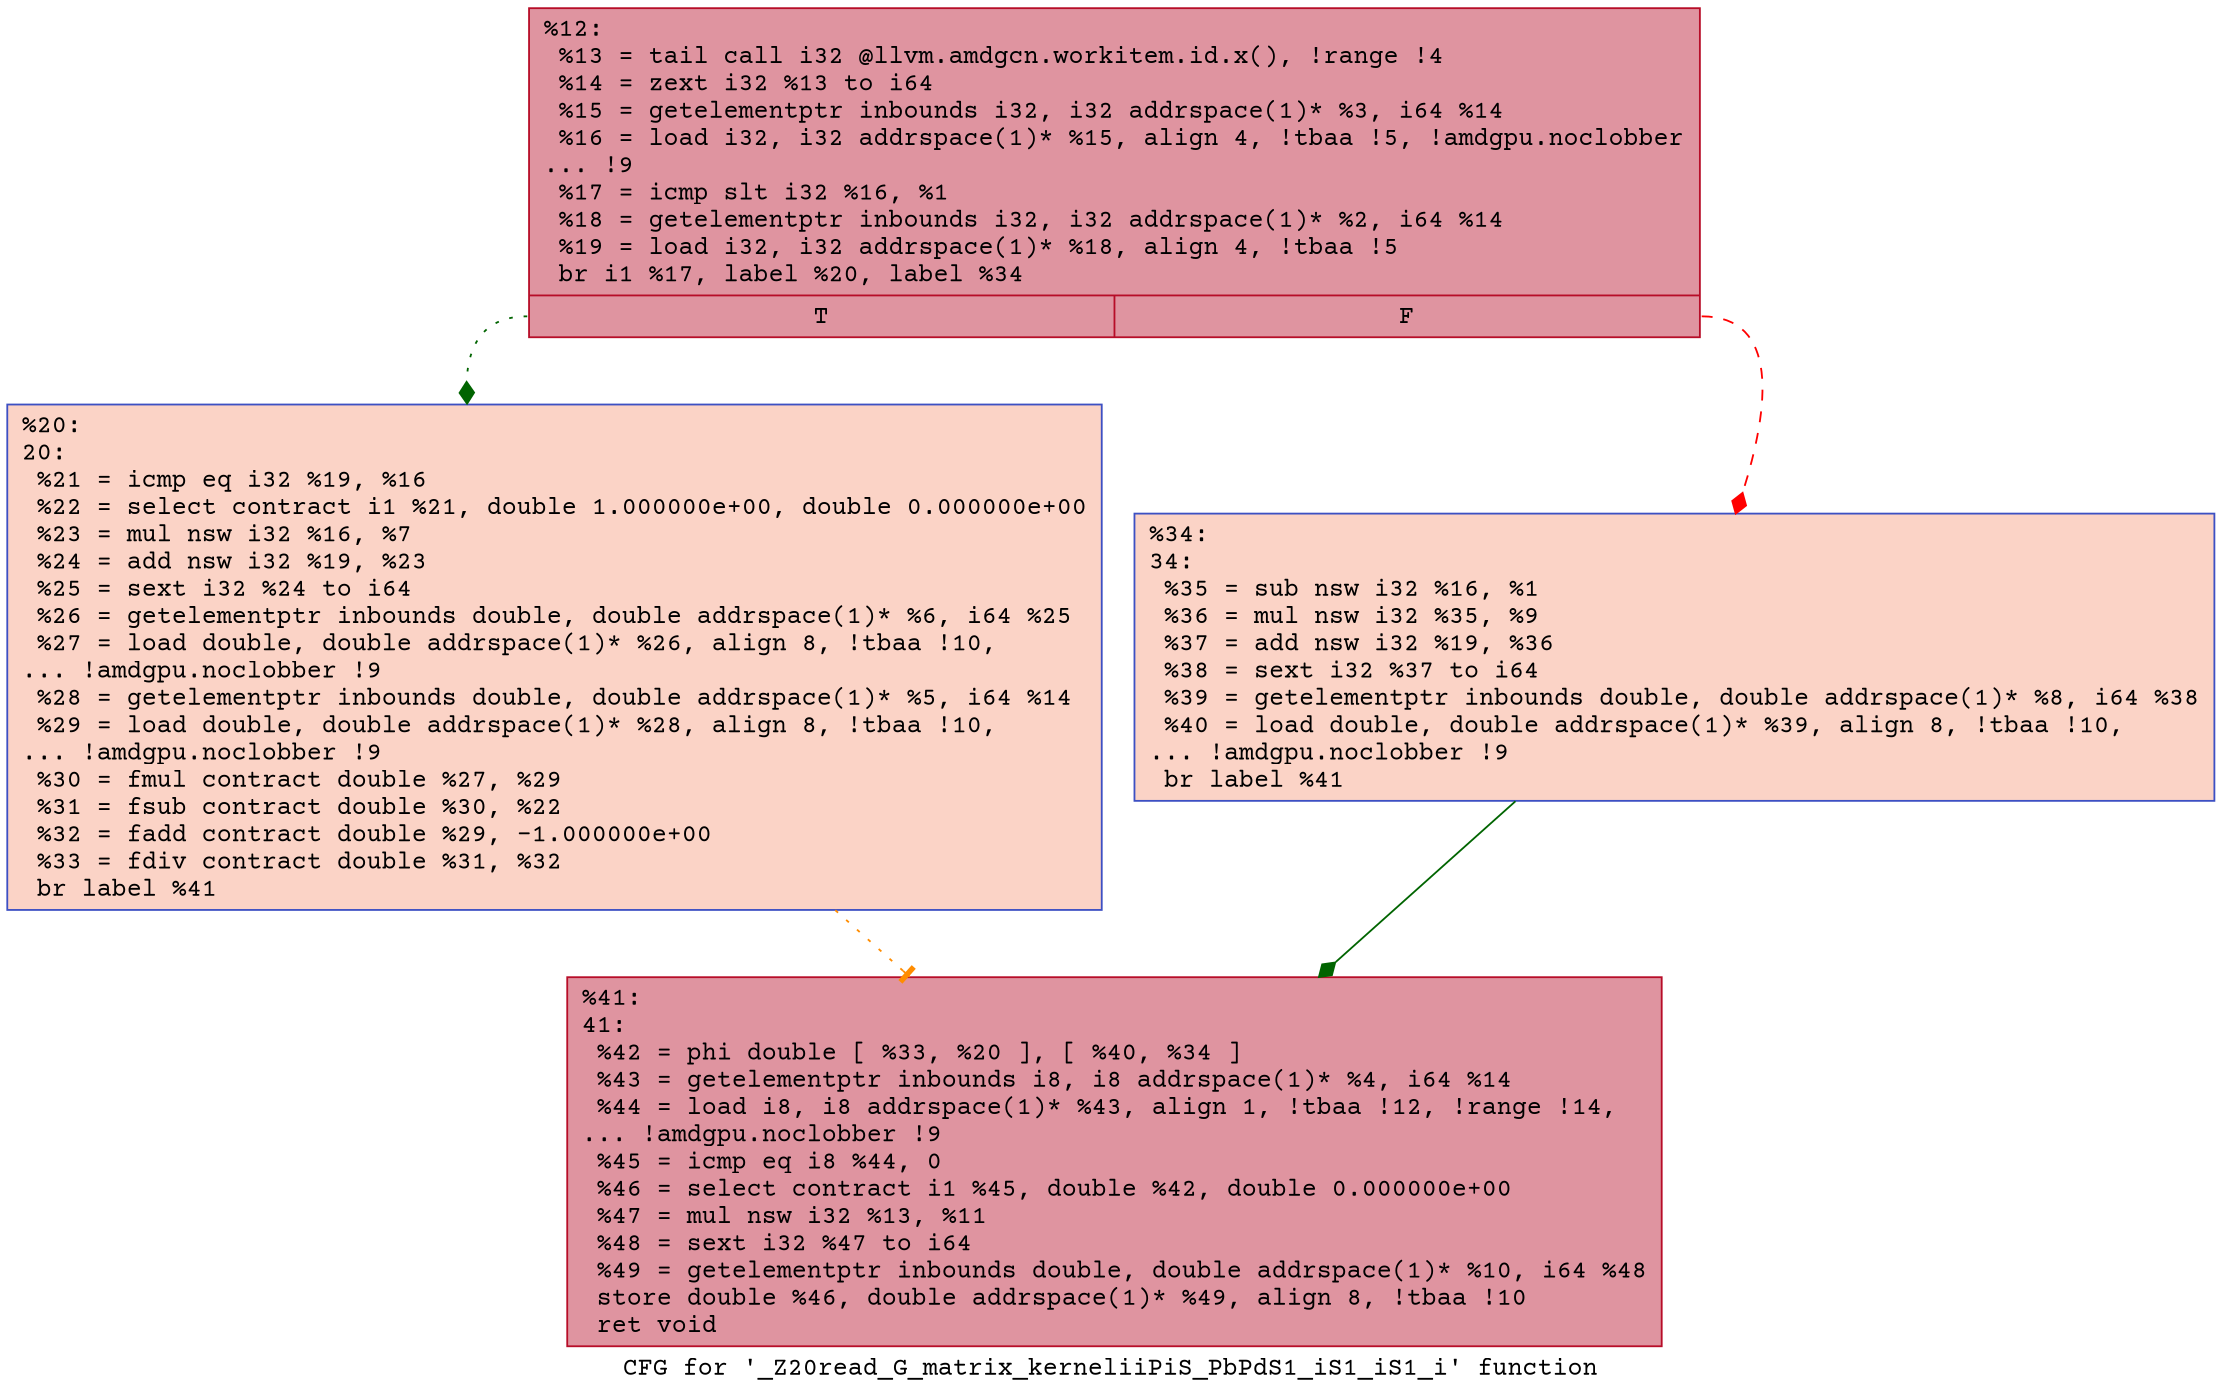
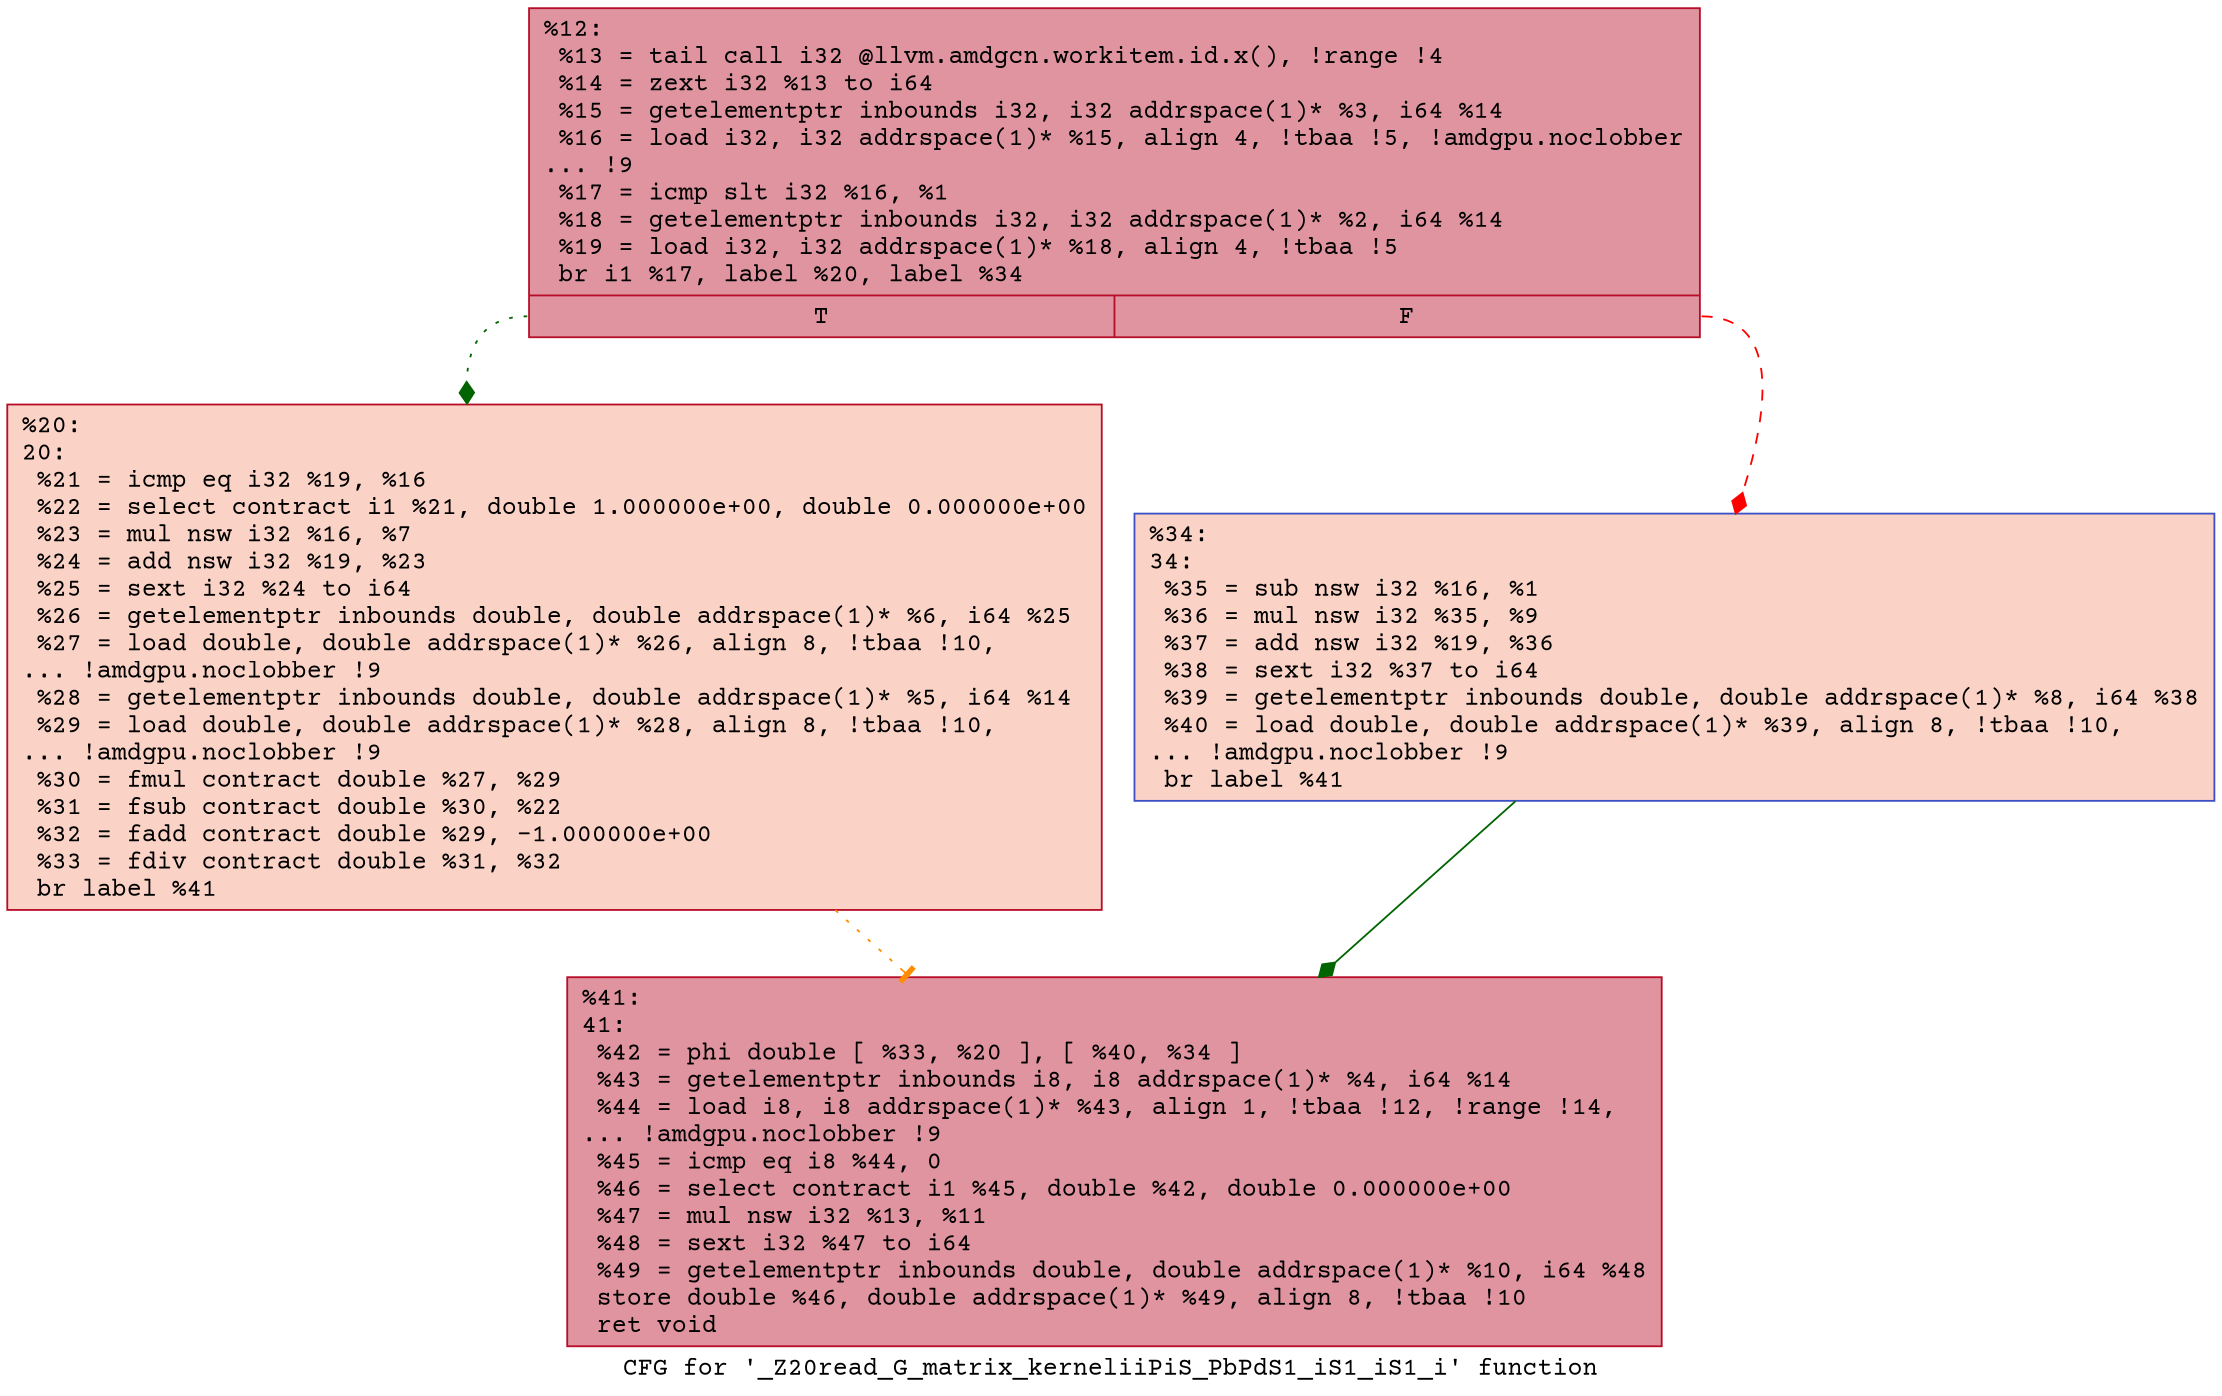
(555, 657) -> (555, 657)
